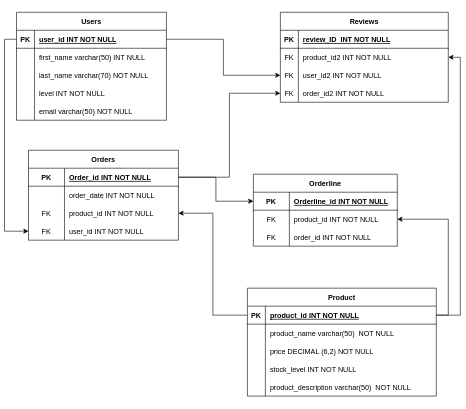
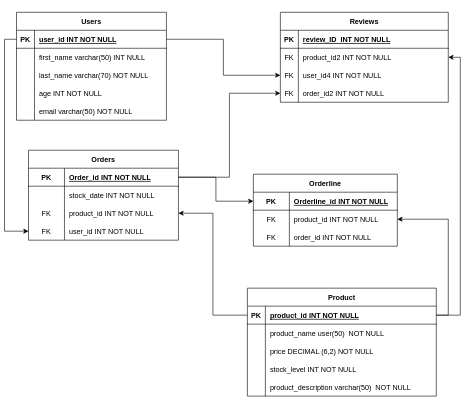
(342, 76) -> (342, 76)
(71, 94) -> (68, 94)
(113, 196) -> (113, 196)
(336, 334) -> (330, 334)
